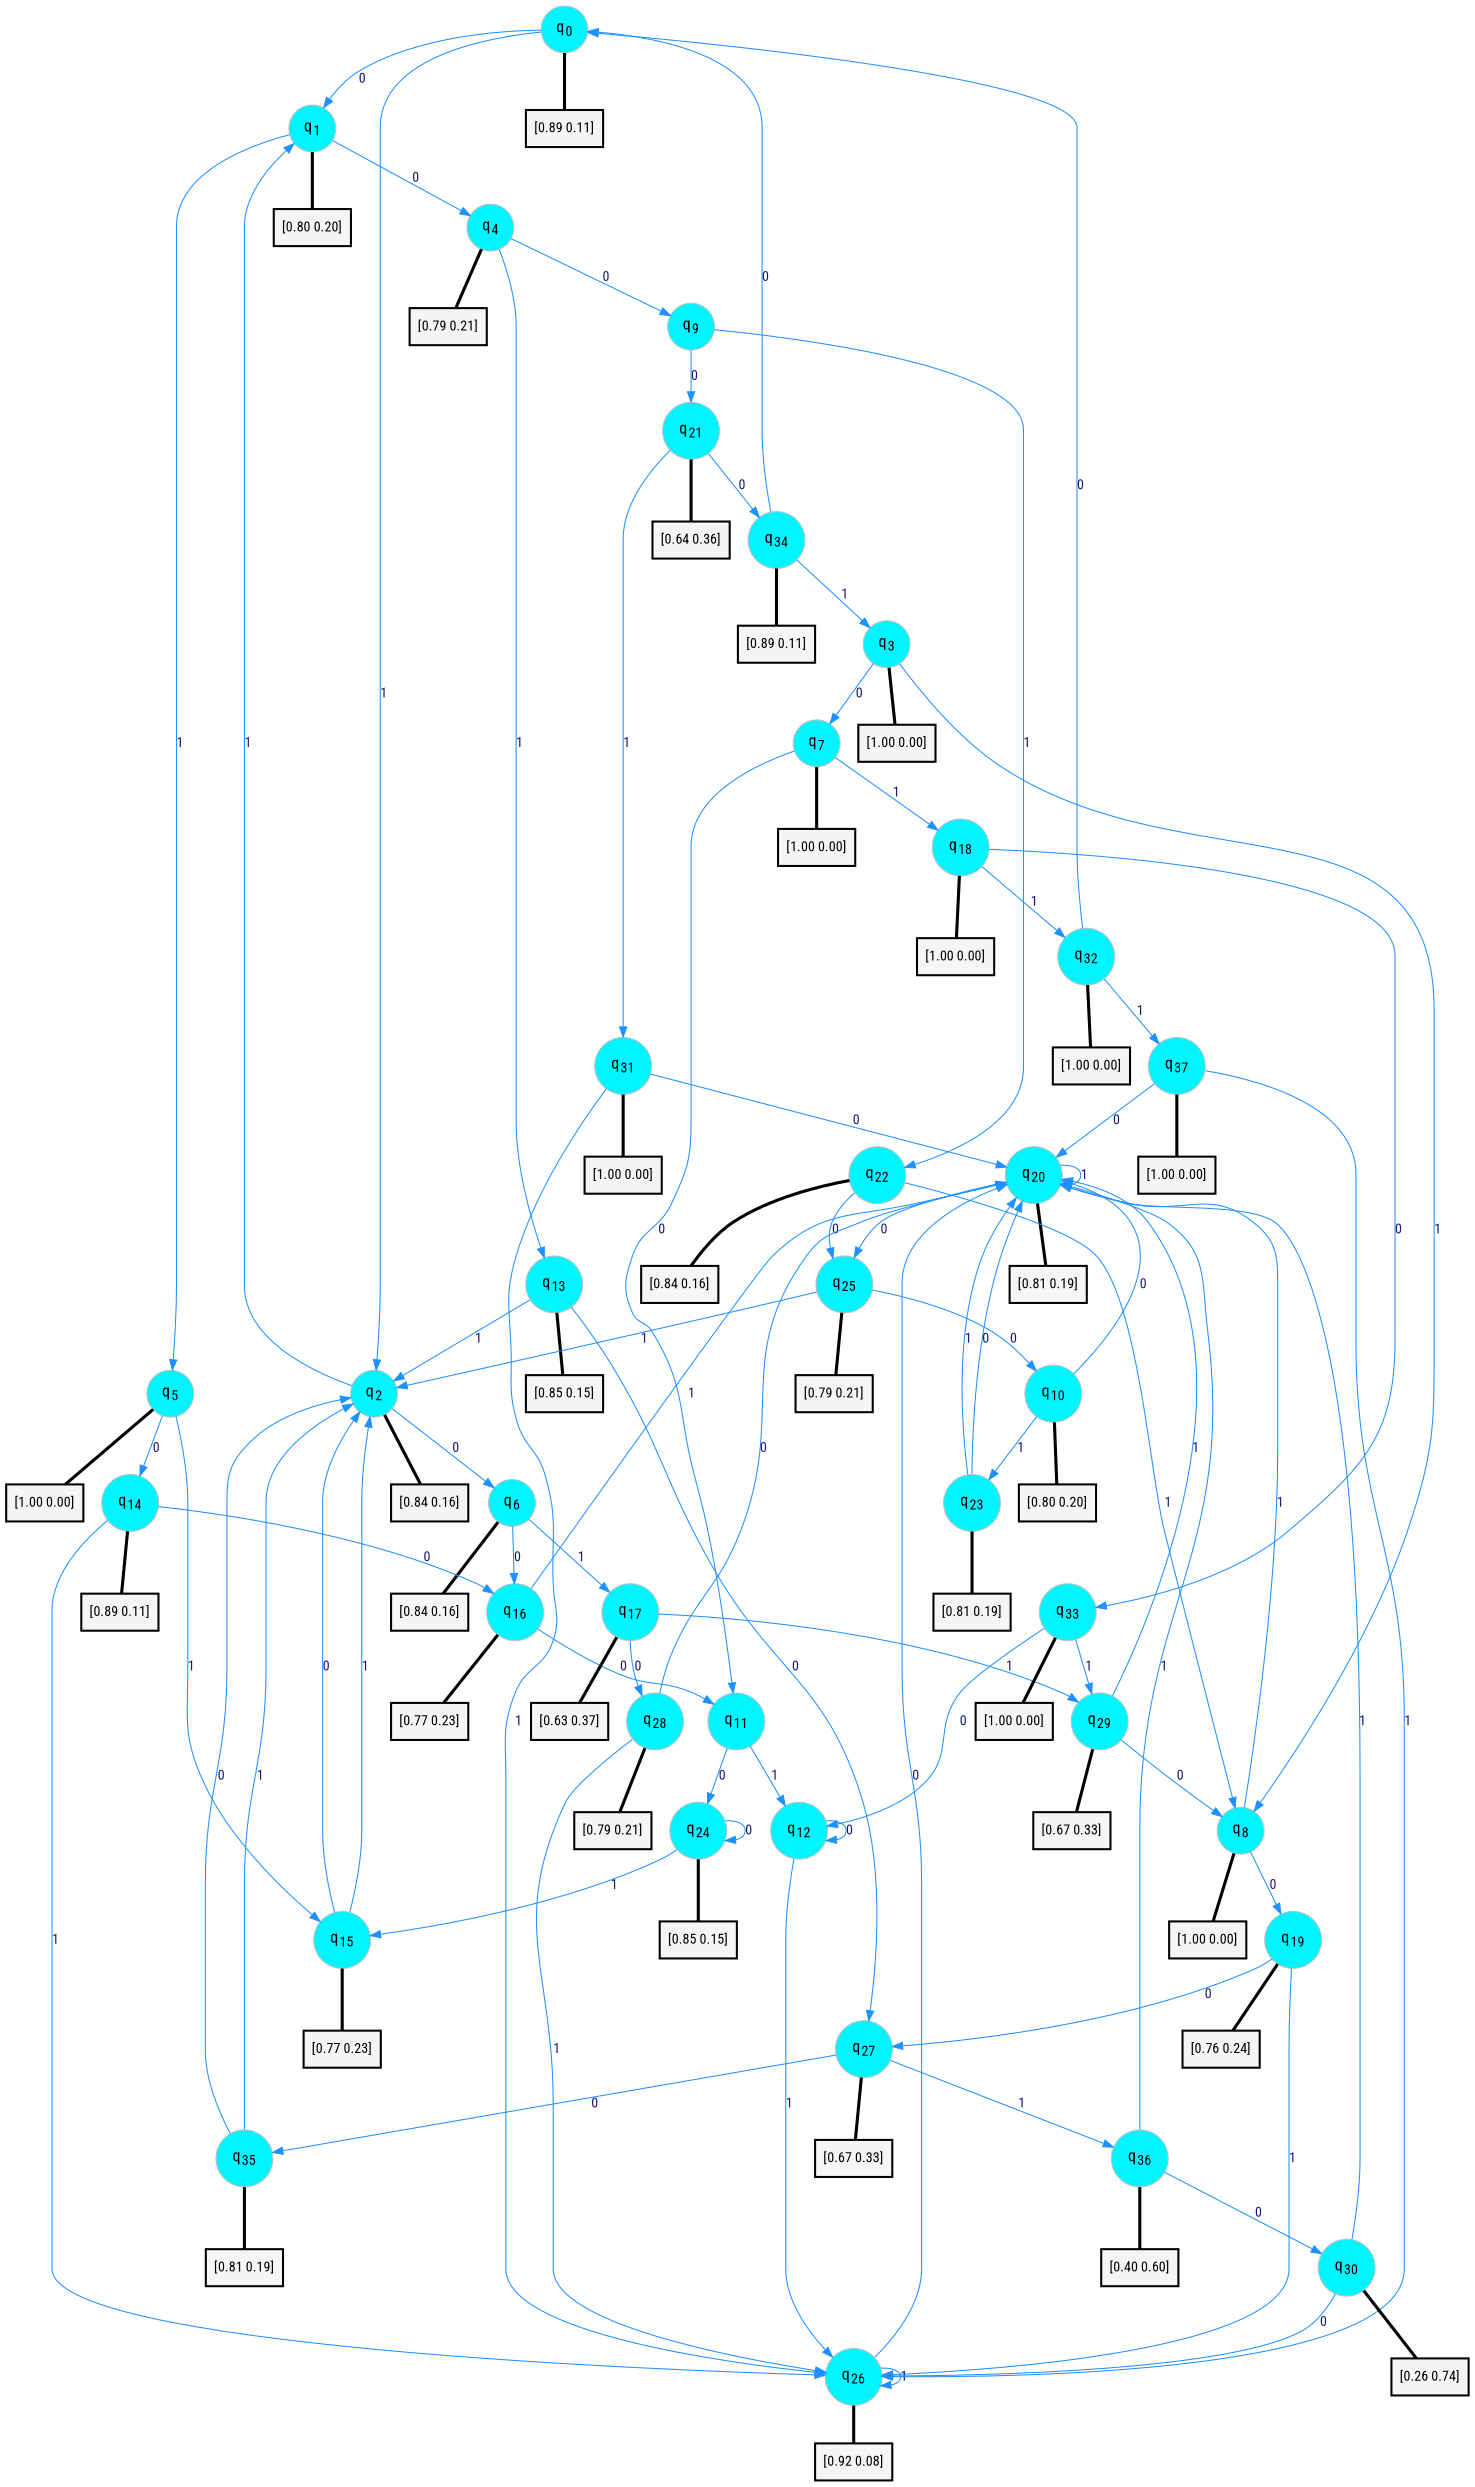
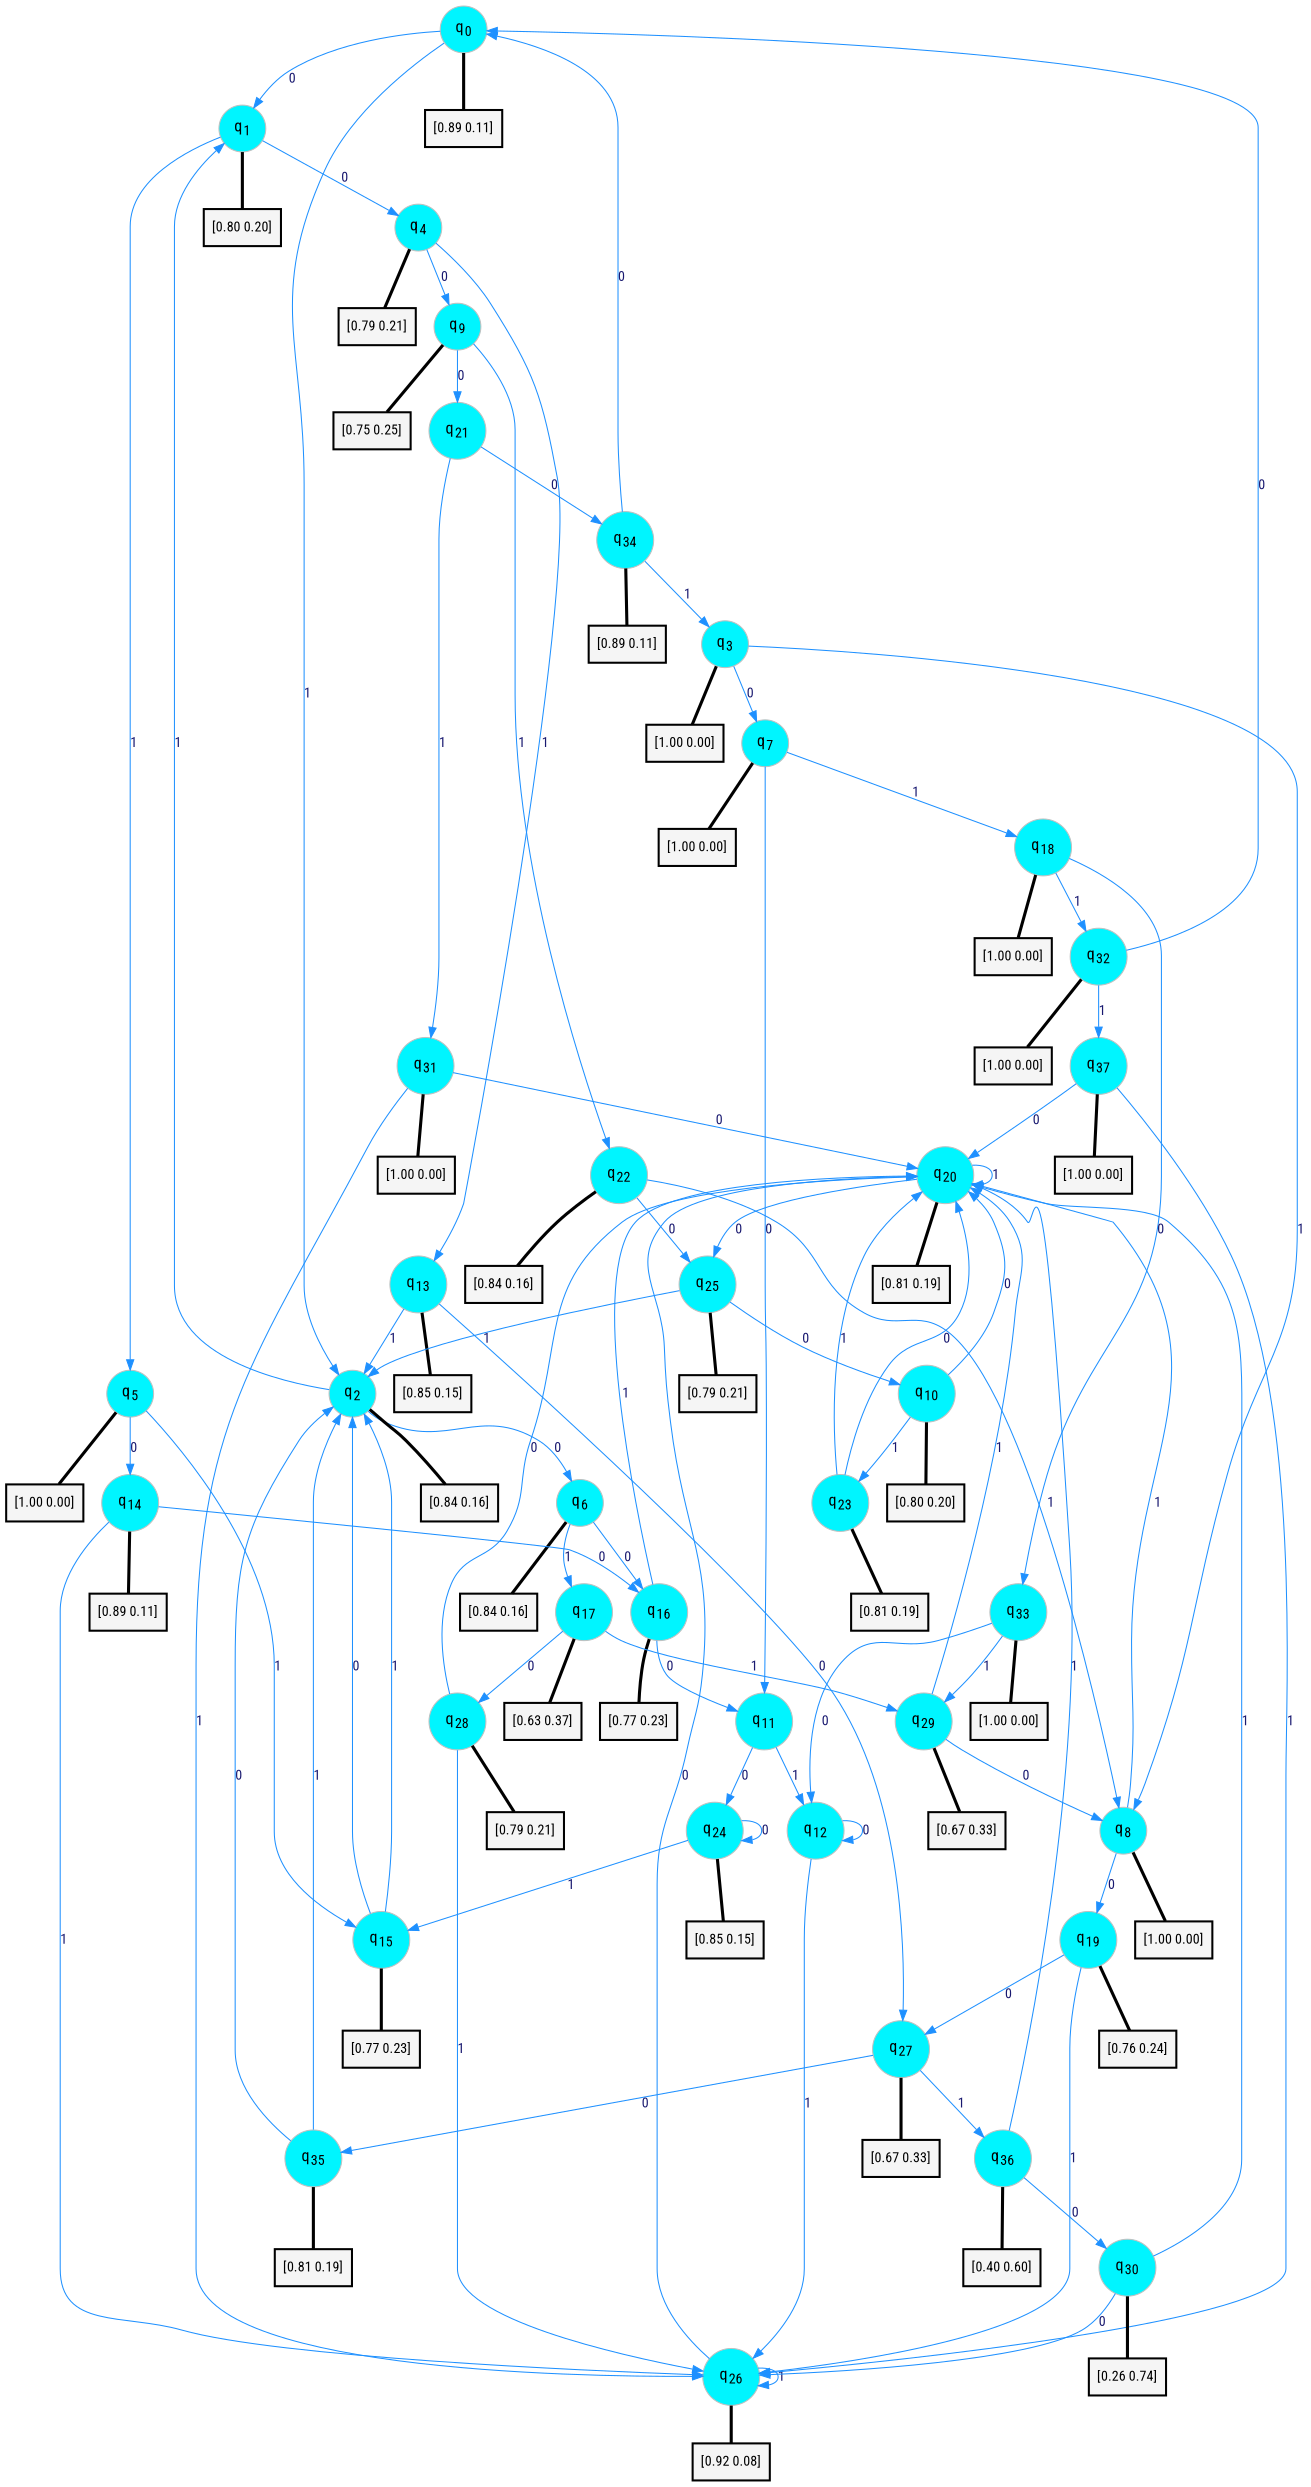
none -> (372, 431)
(691, 540) -> none
